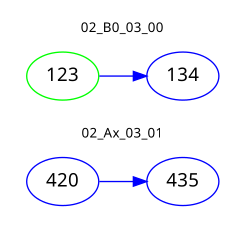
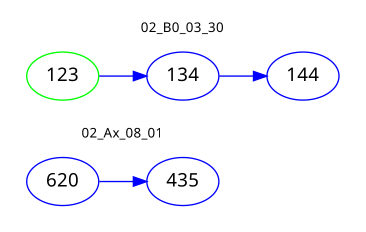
(123, 29) -> (183, 29)
none -> (303, 76)
(123, 134) -> (123, 134)
(63, 182) -> (63, 182)
